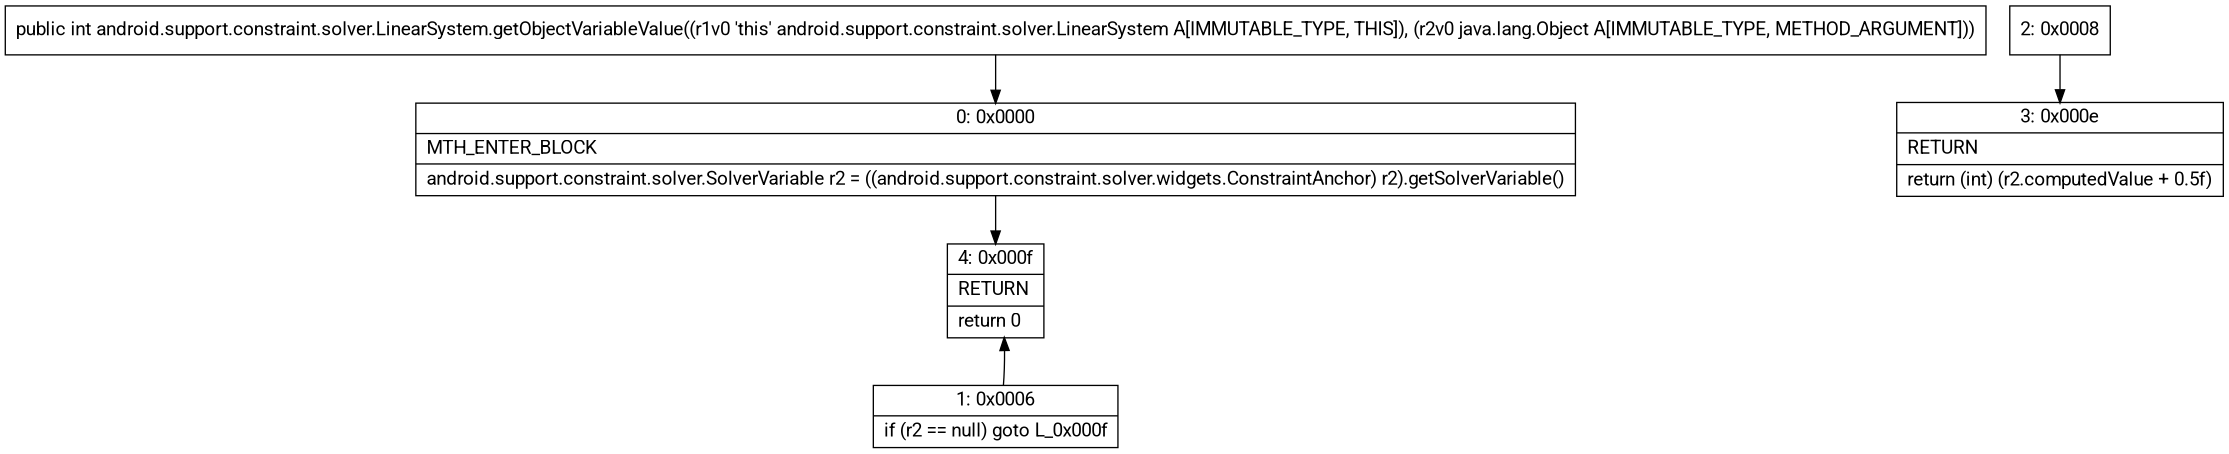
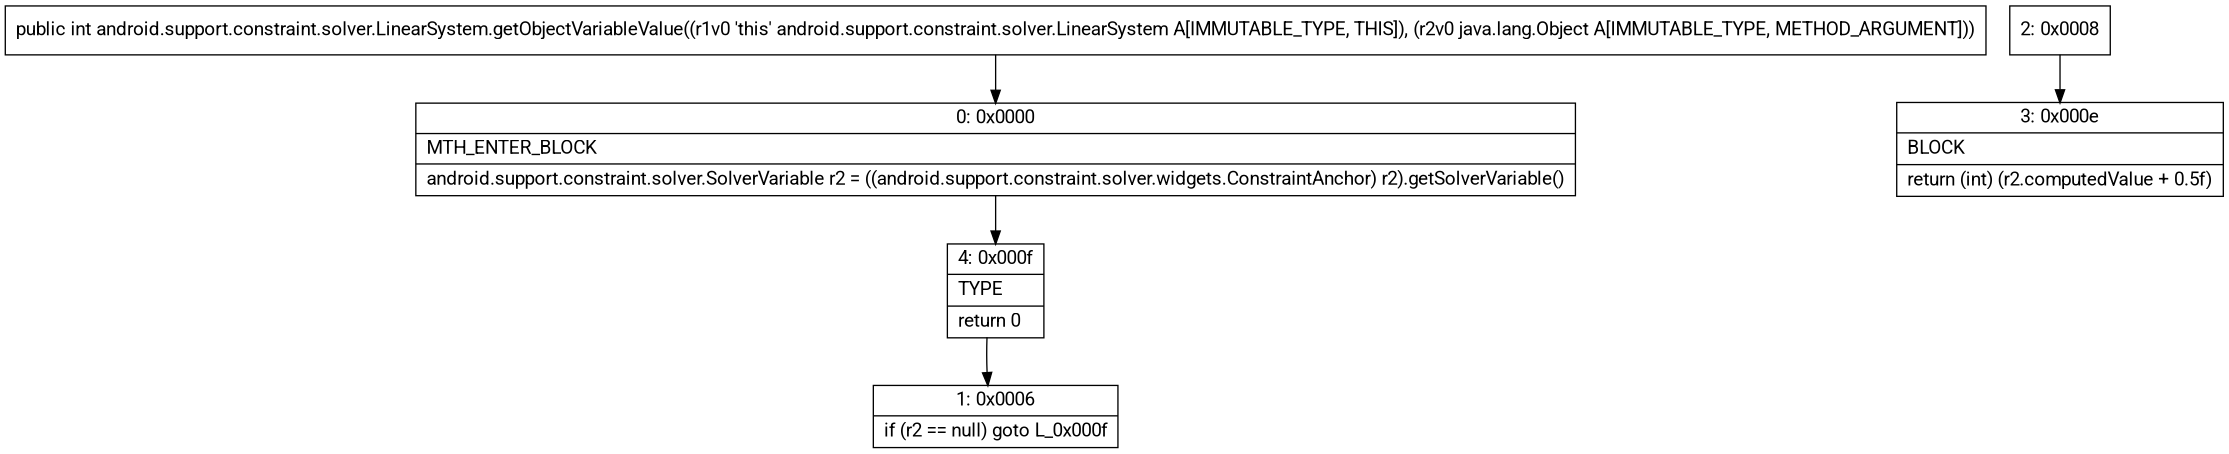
(1943, 148) -> (1936, 148)
(994, 290) -> (980, 290)
(1004, 368) -> (987, 355)
